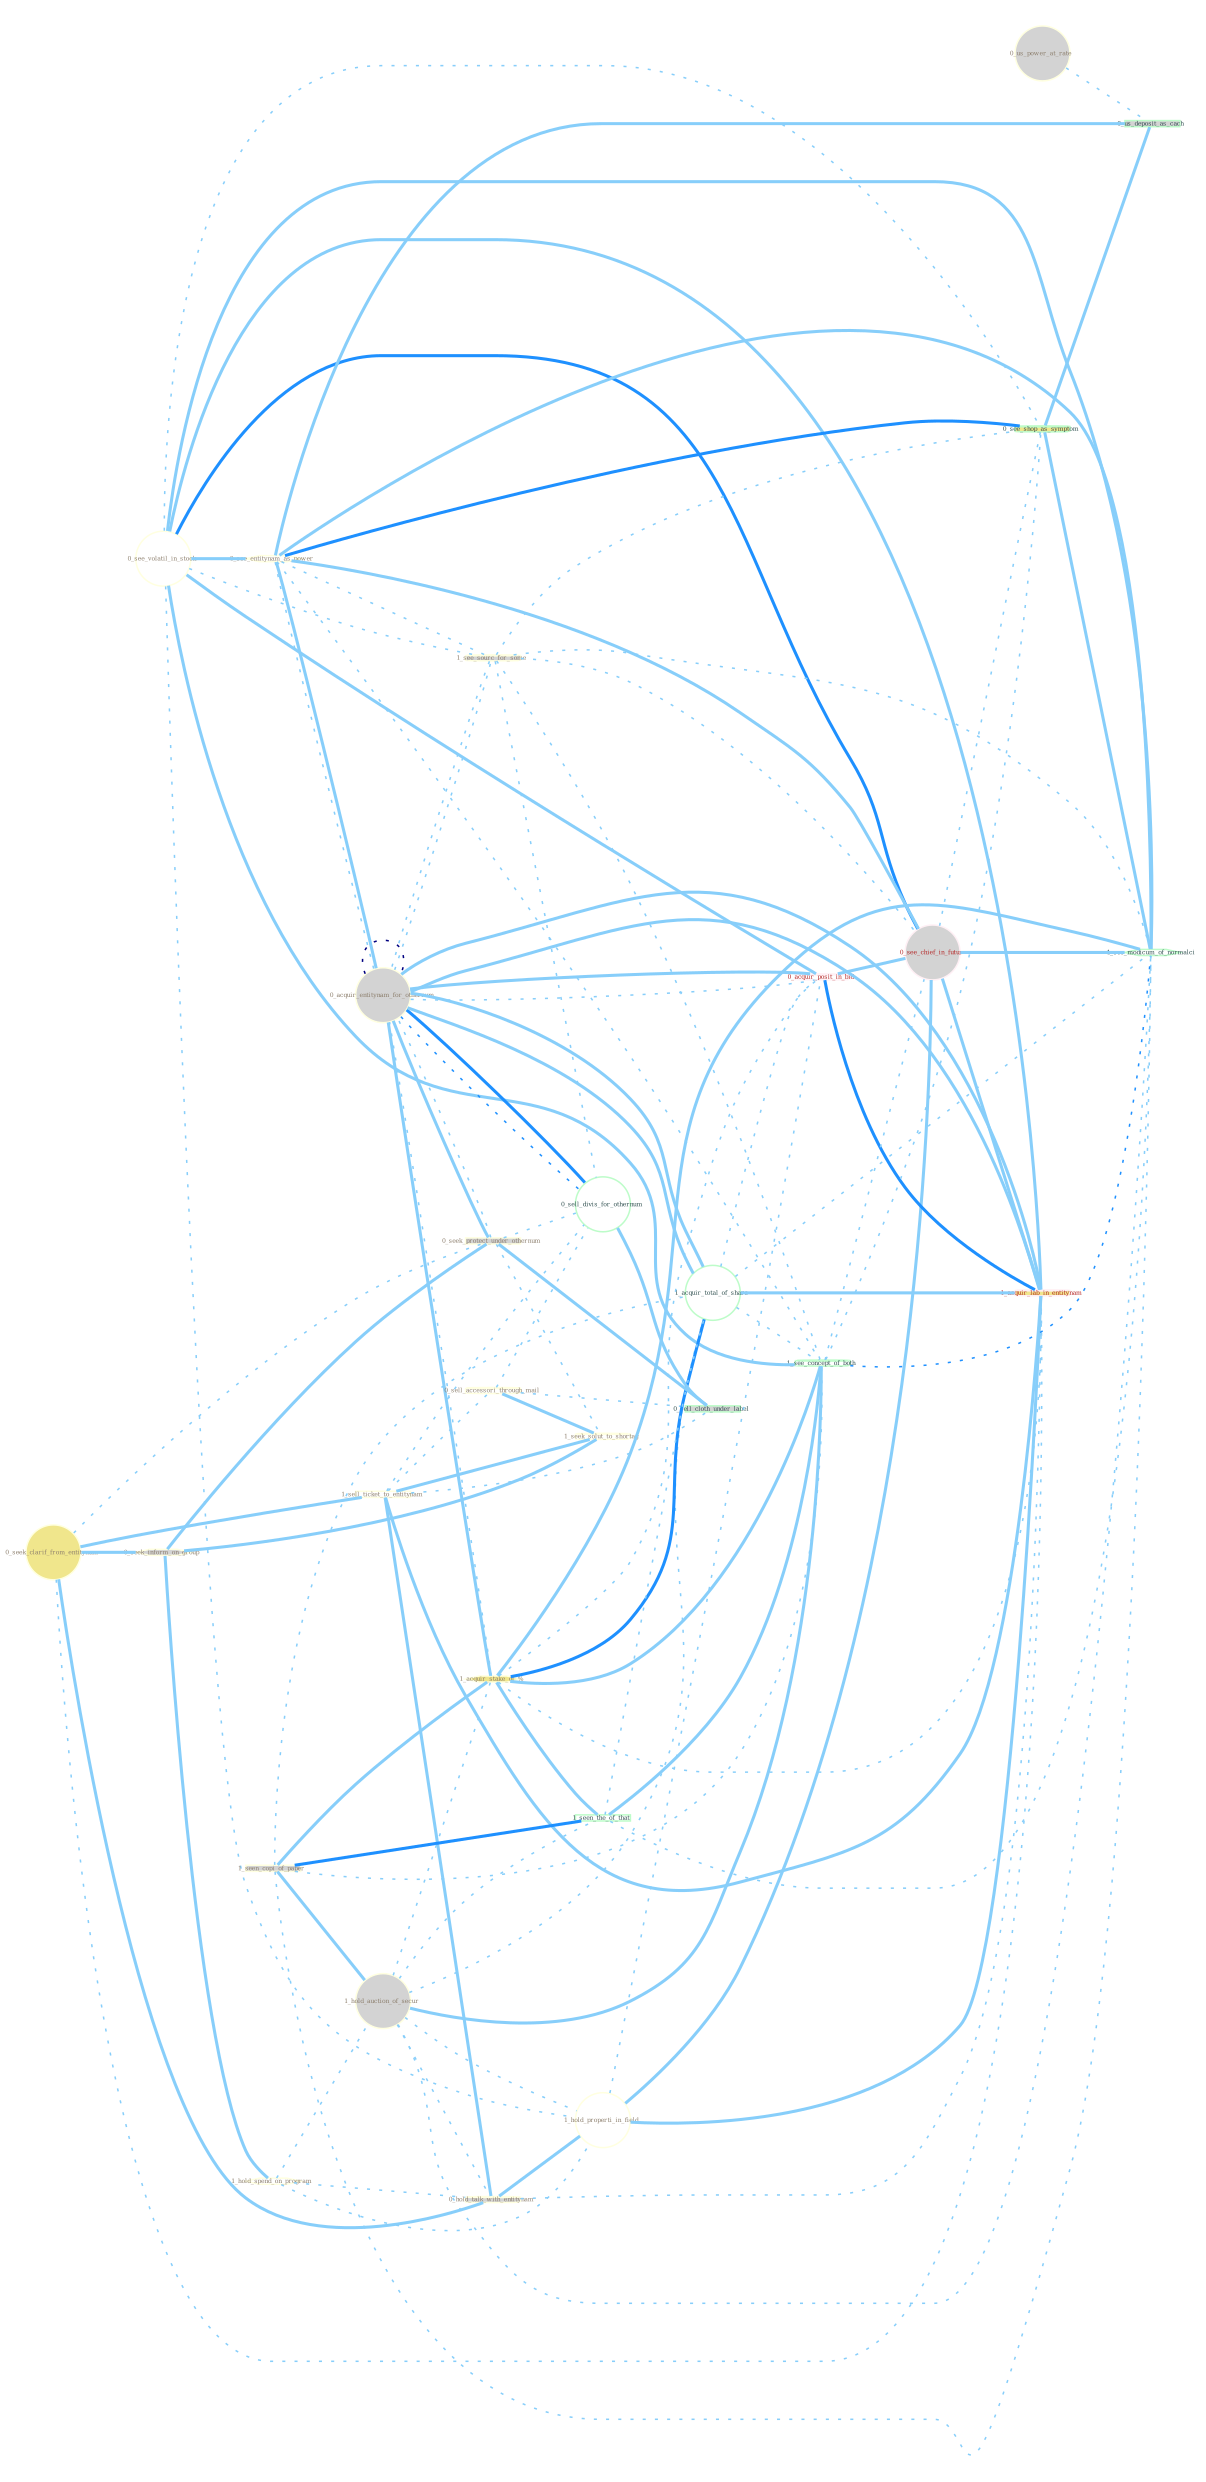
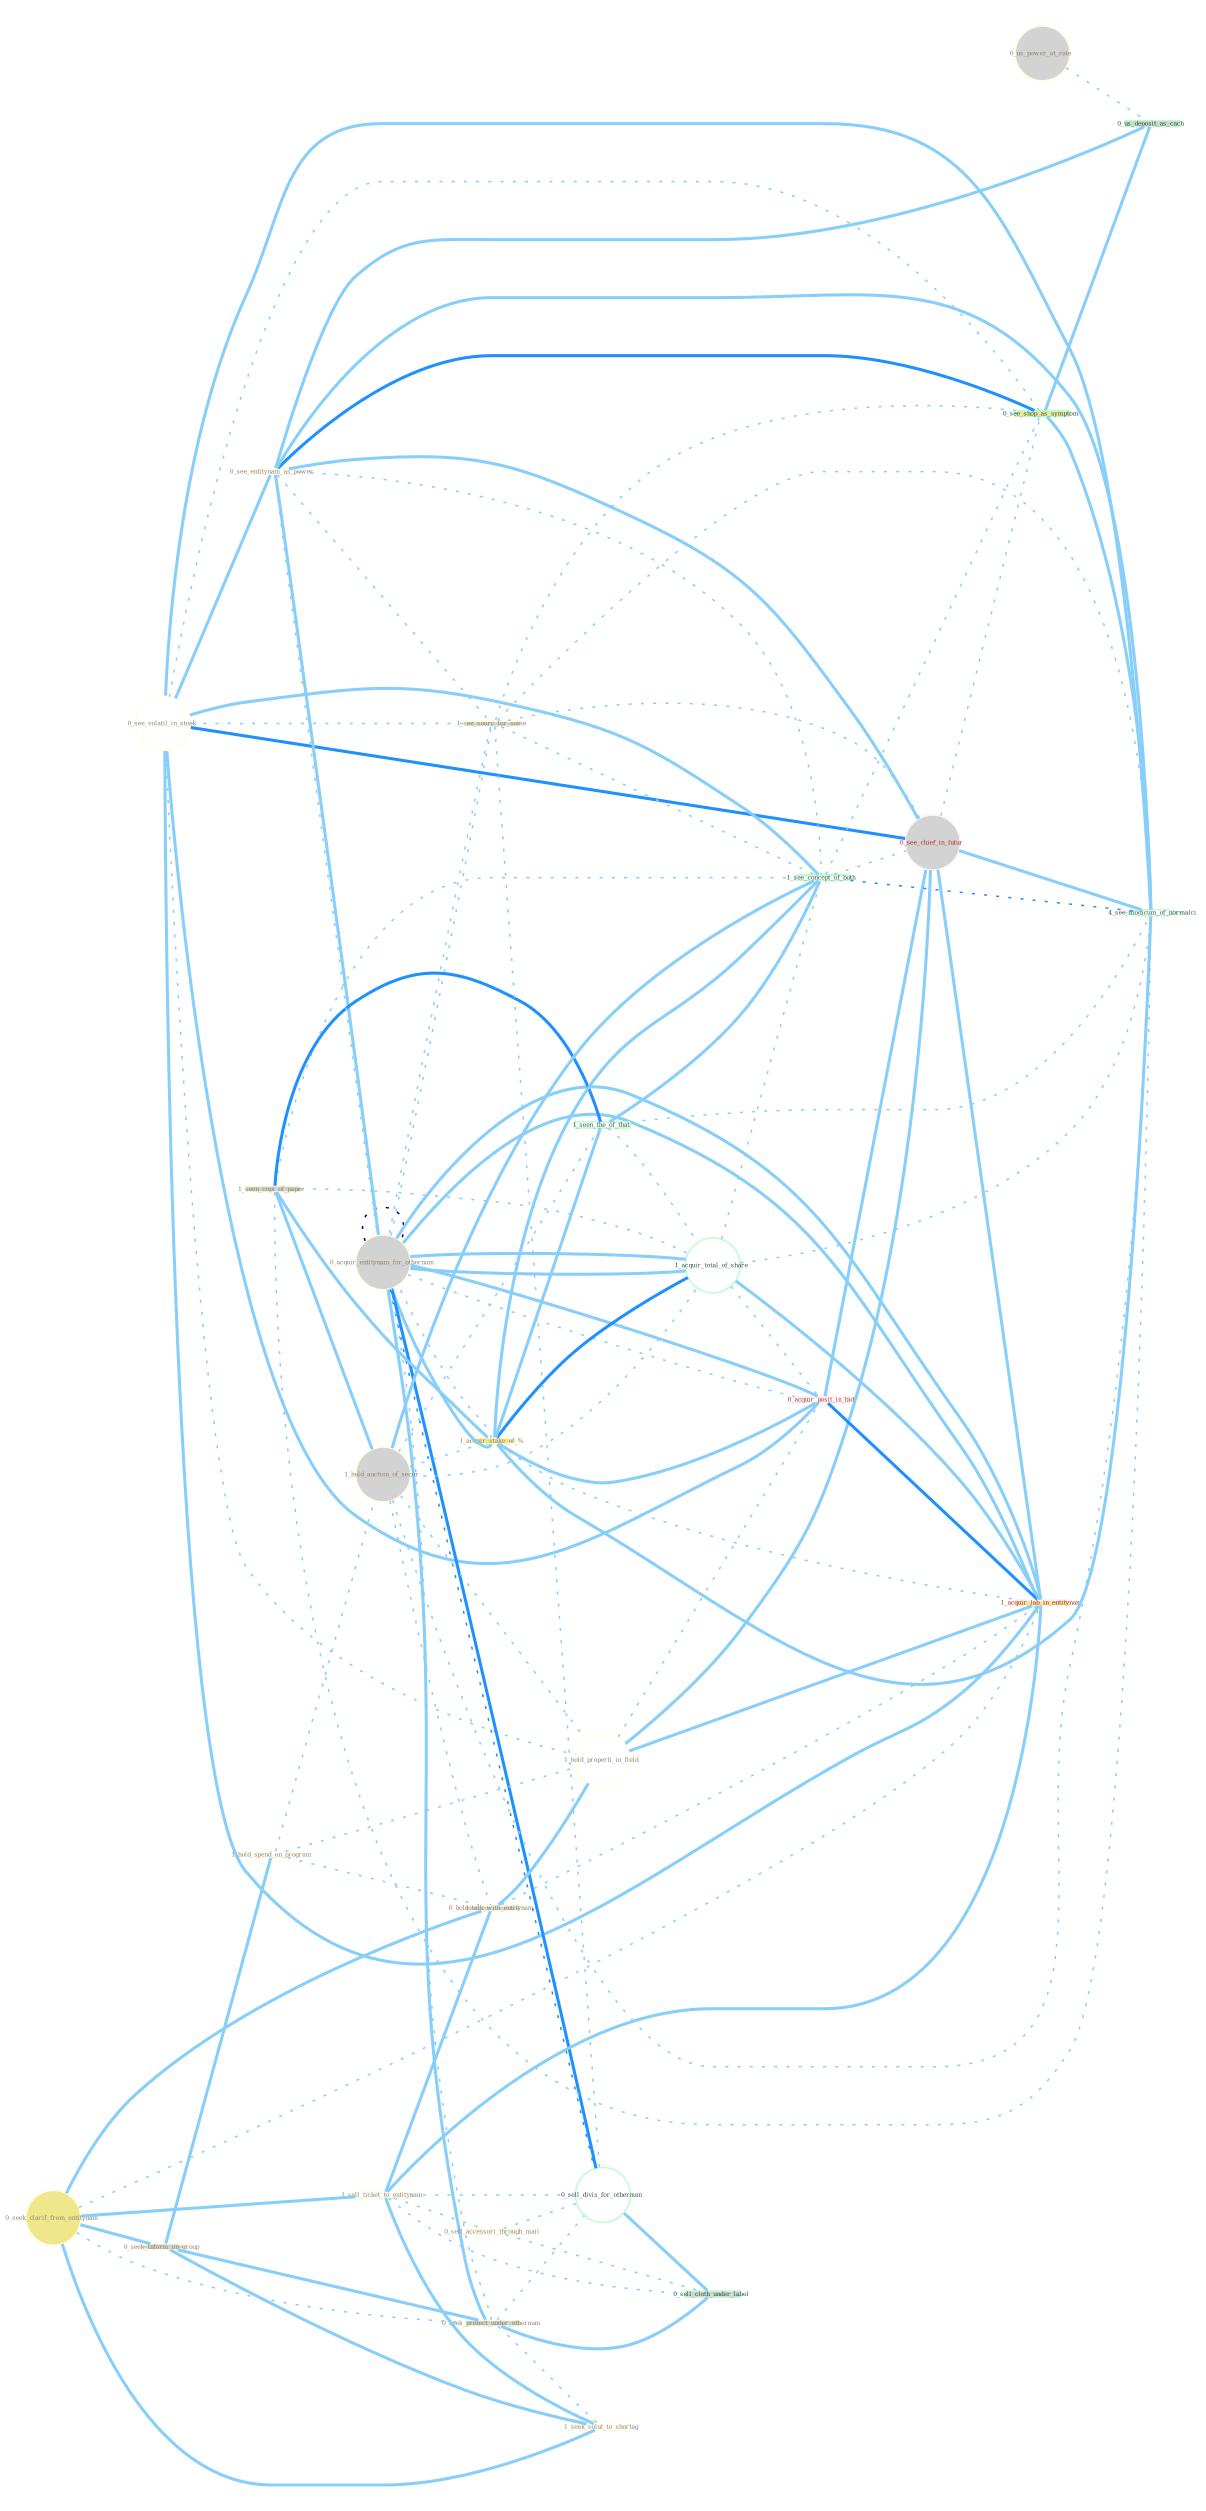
(1152, 952) -> (1152, 913)
(548, 1413) -> (268, 2484)
(668, 1423) -> (660, 1472)
